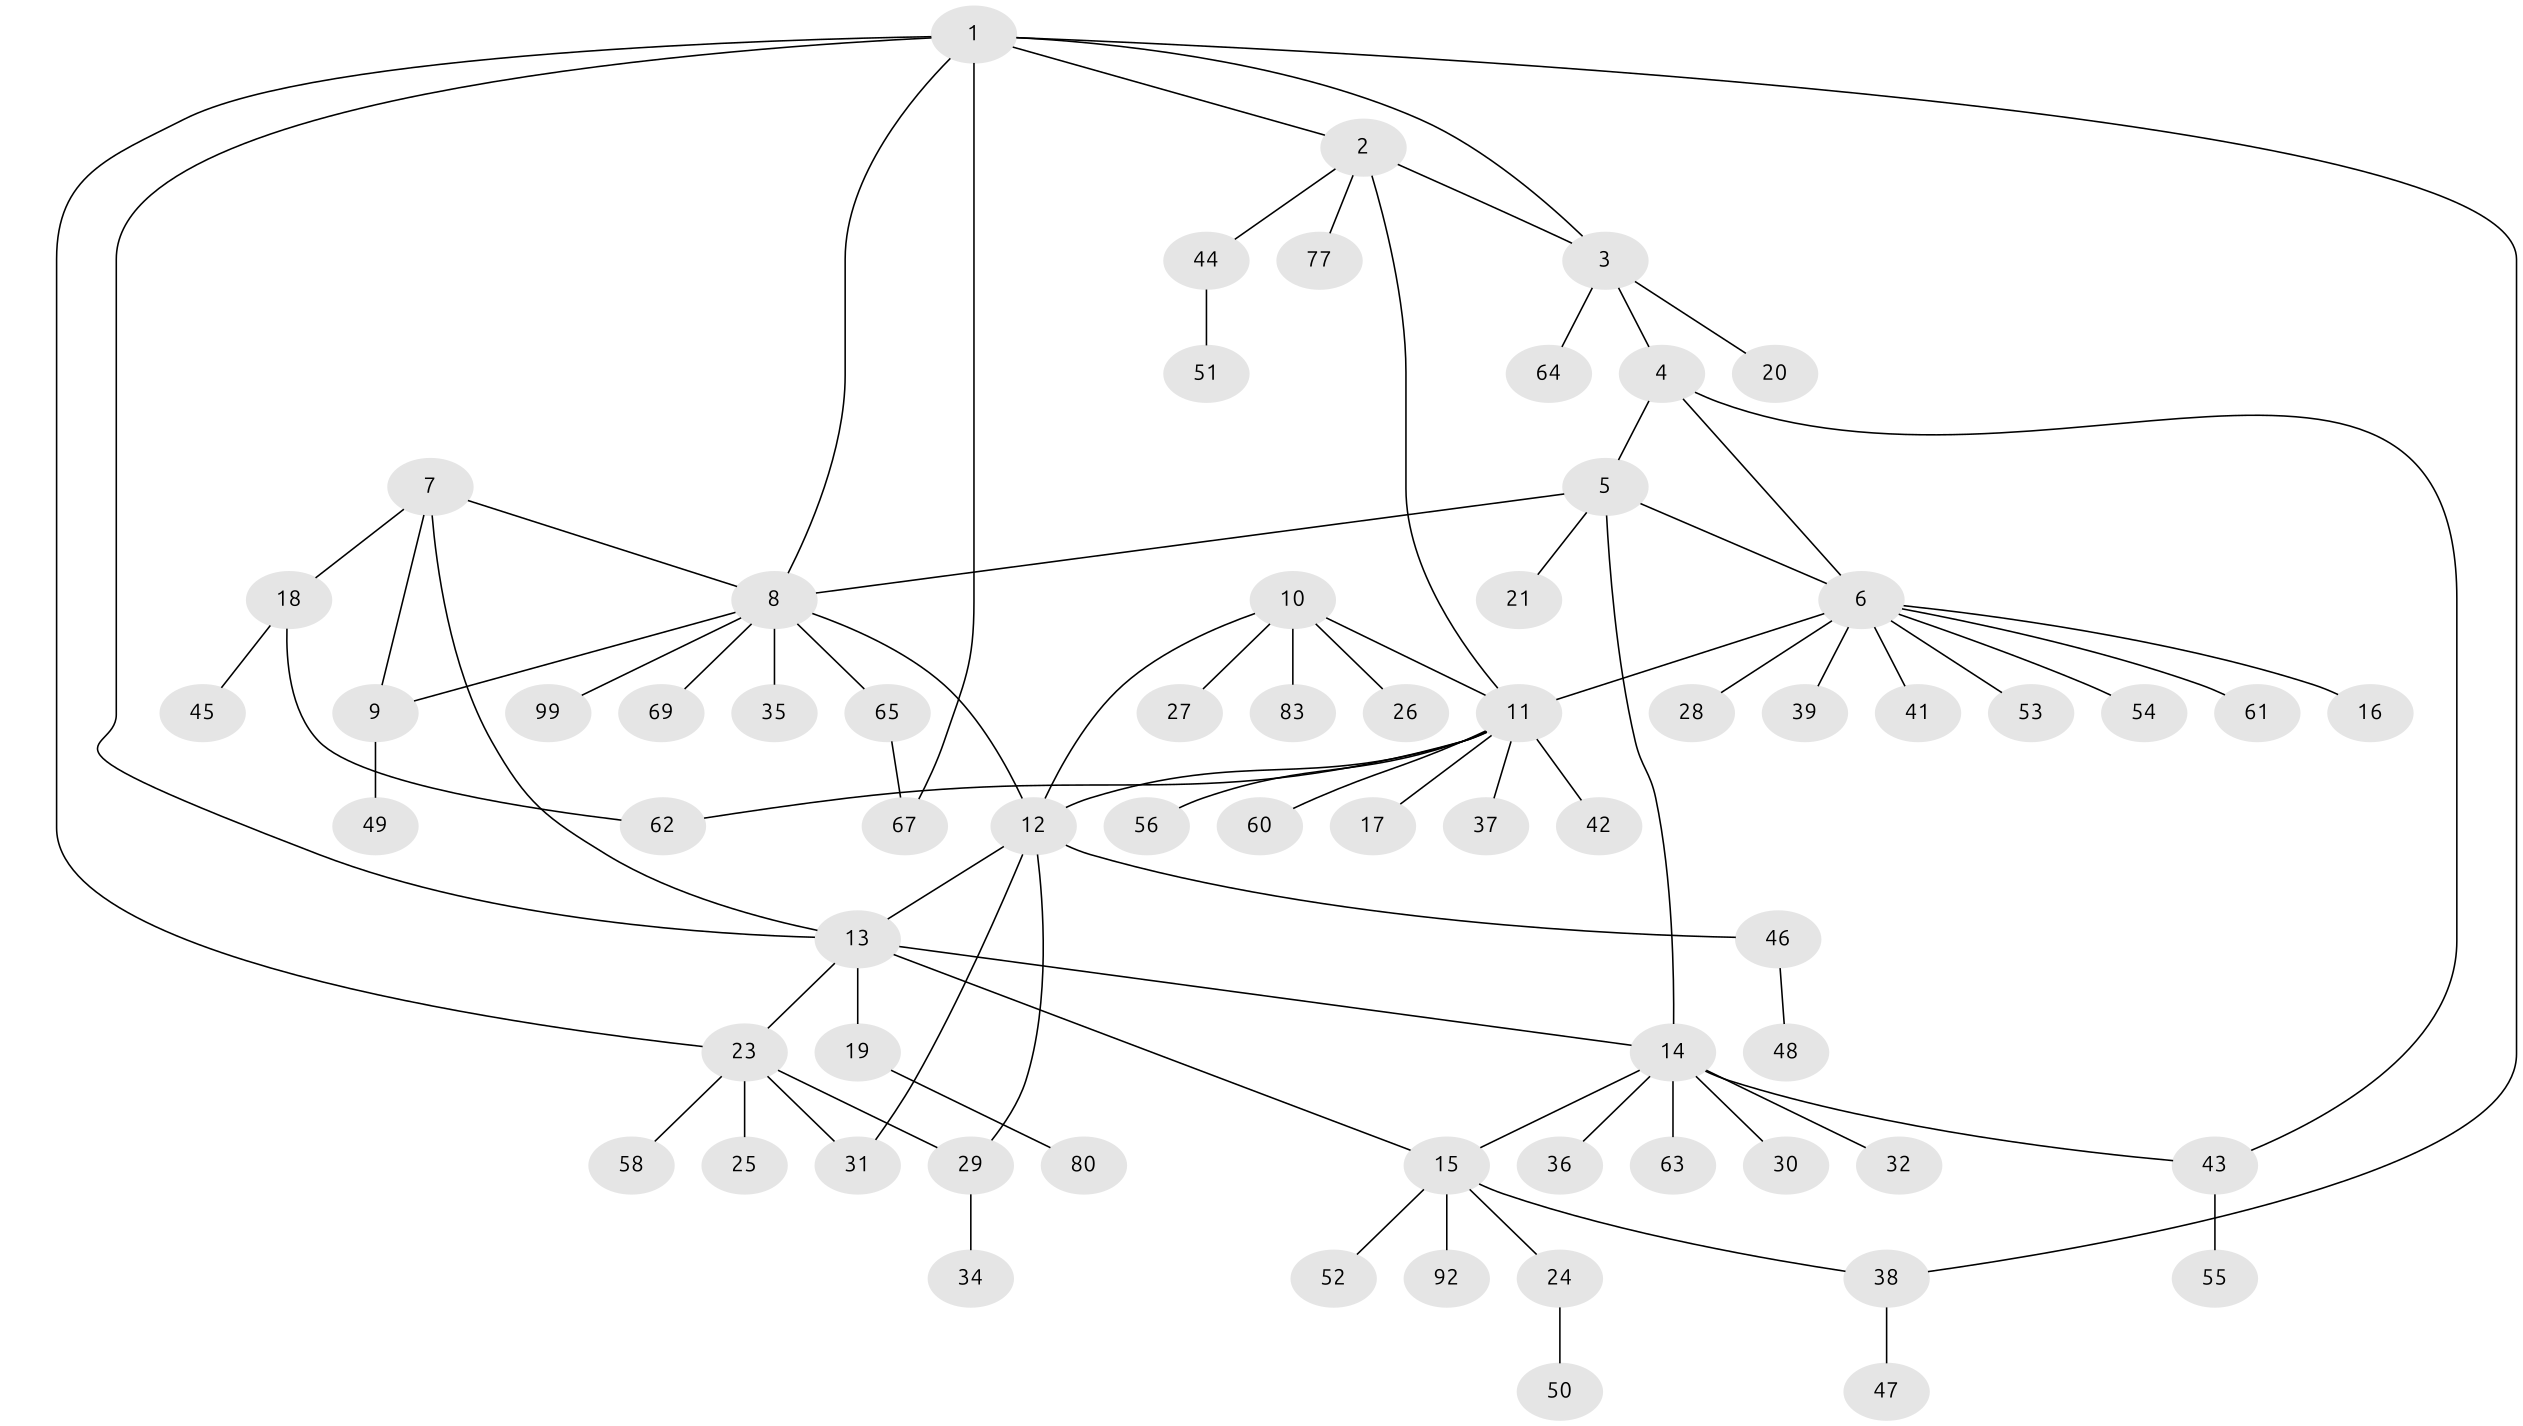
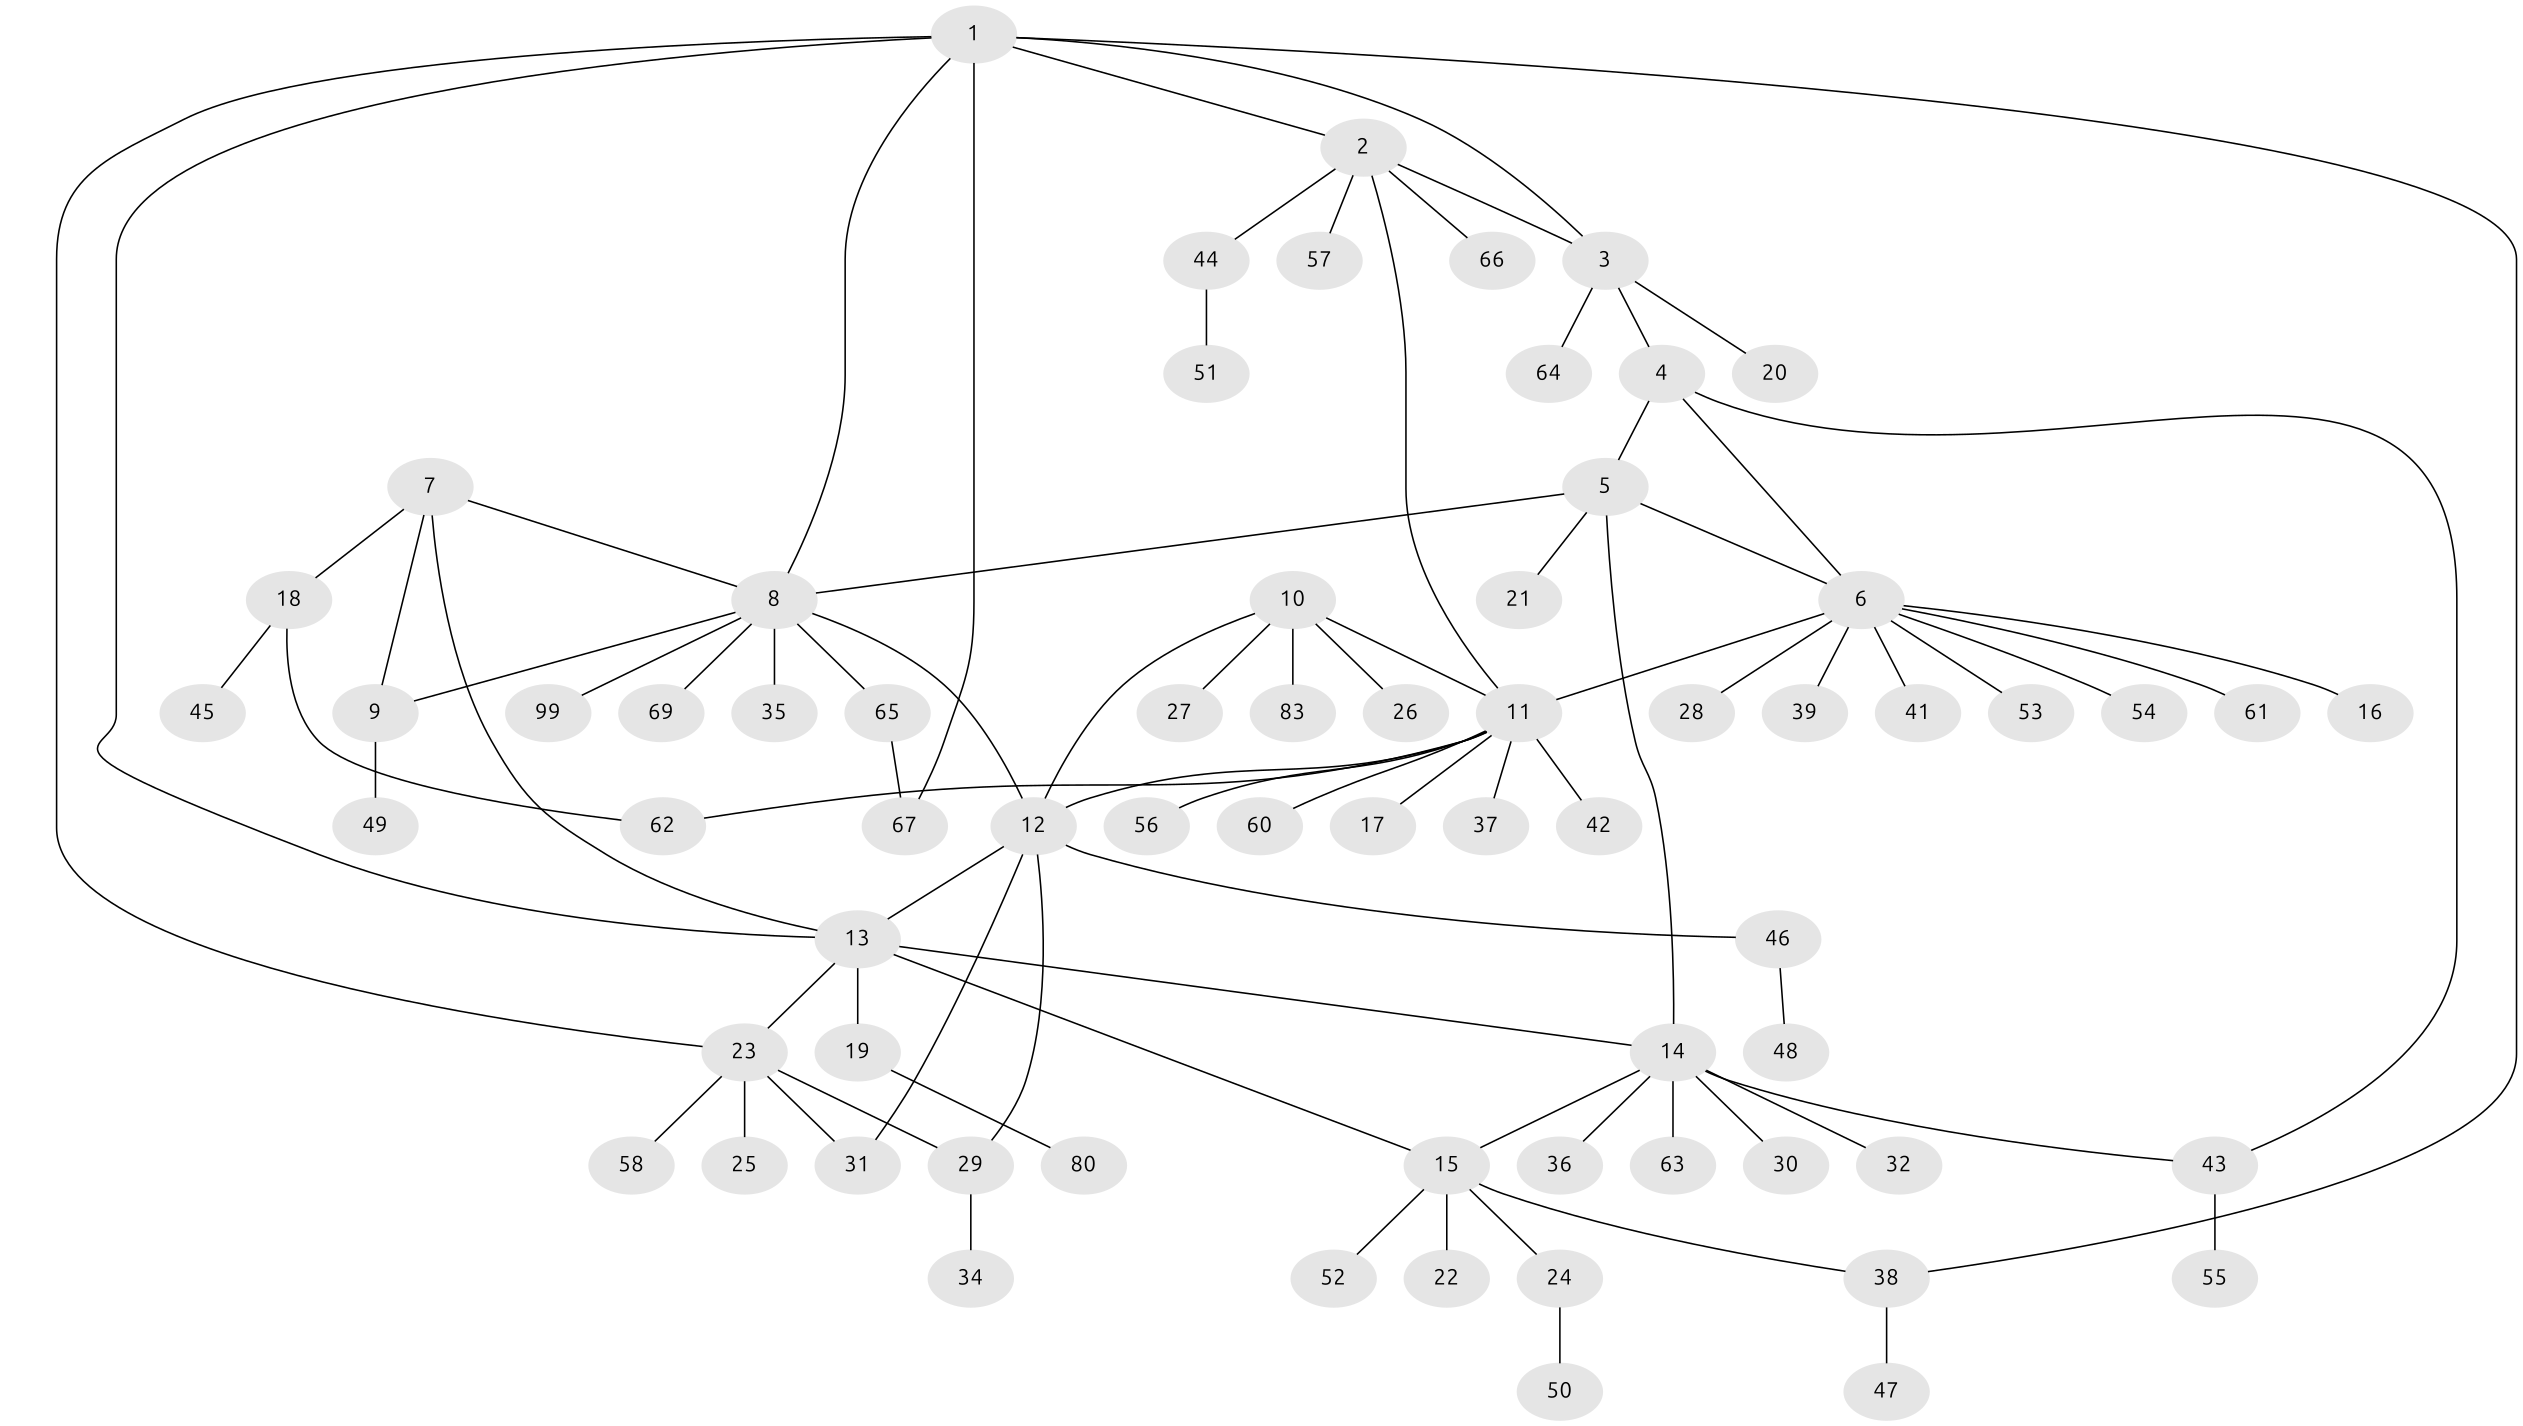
(1320, 261) -> (1320, 261)
none -> (1492, 261)
(1447, 1279) -> (1447, 1279)
